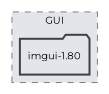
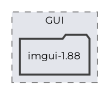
(55, 57) -> (55, 57)
